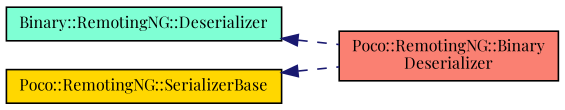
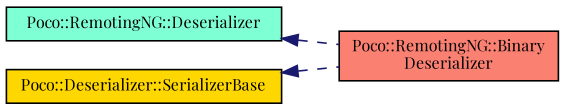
(144, 24) -> (144, 24)
(144, 86) -> (144, 86)
